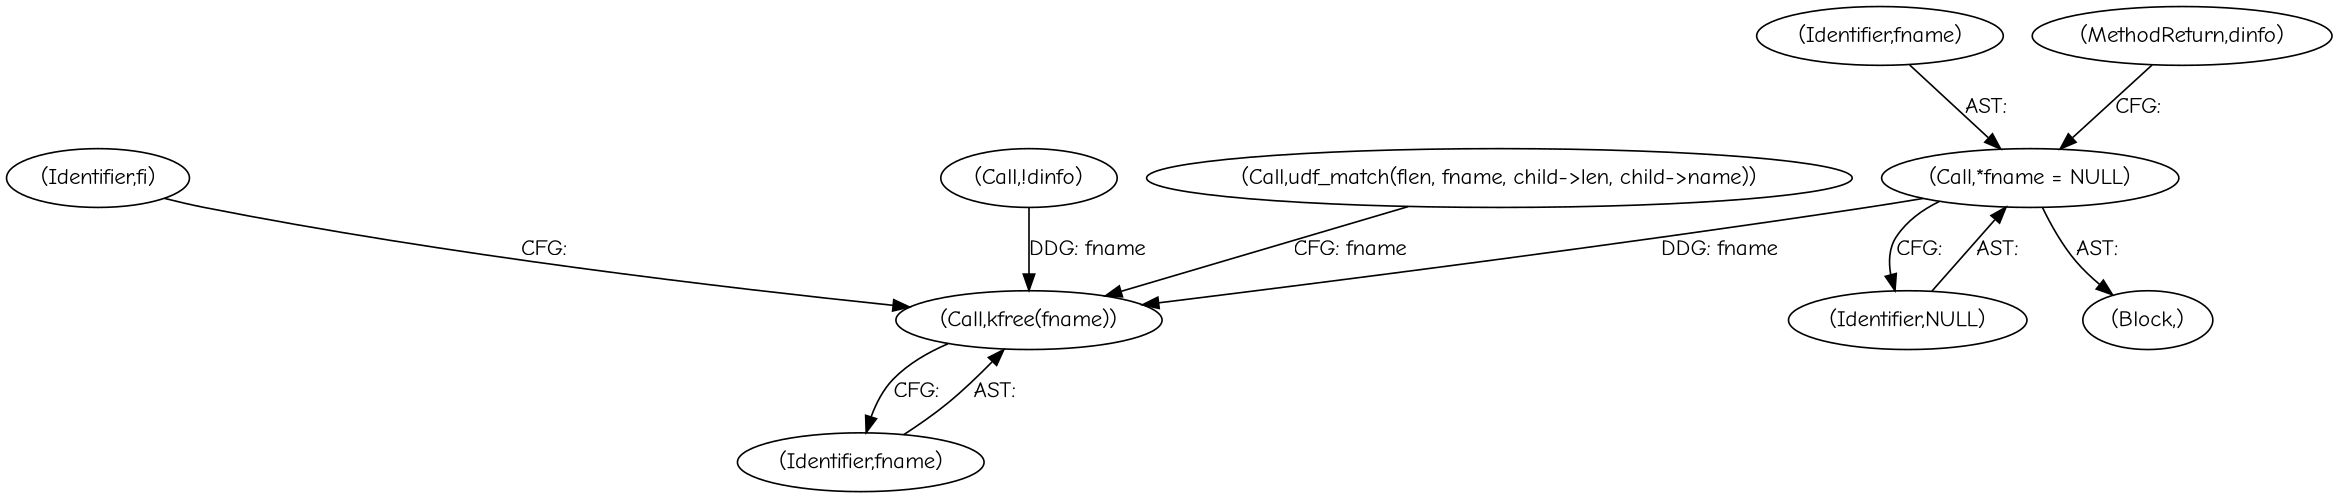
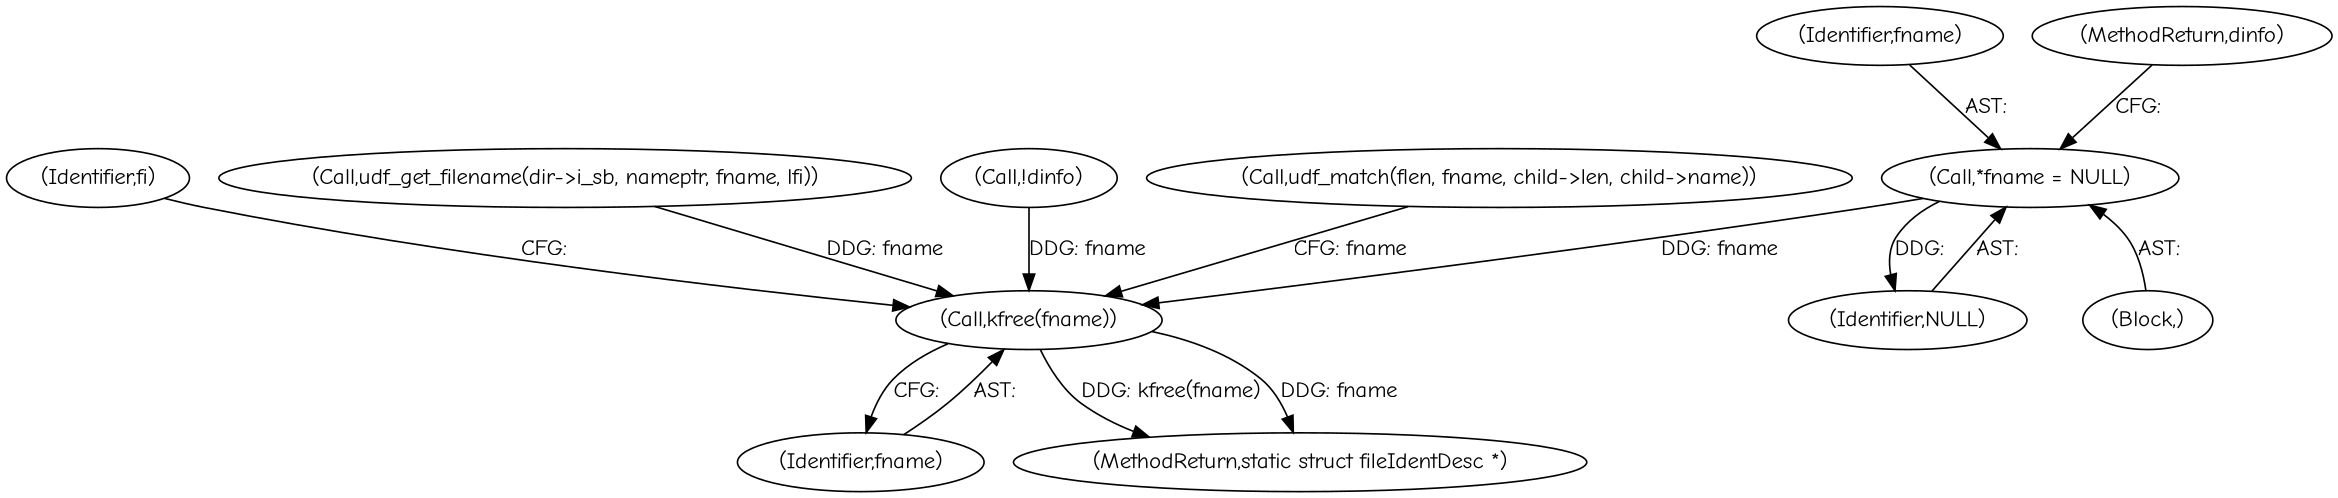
none -> (565, 178)
(1923, 249) -> (1923, 249)
(2067, 249) -> (2133, 248)
none -> (1300, 462)
